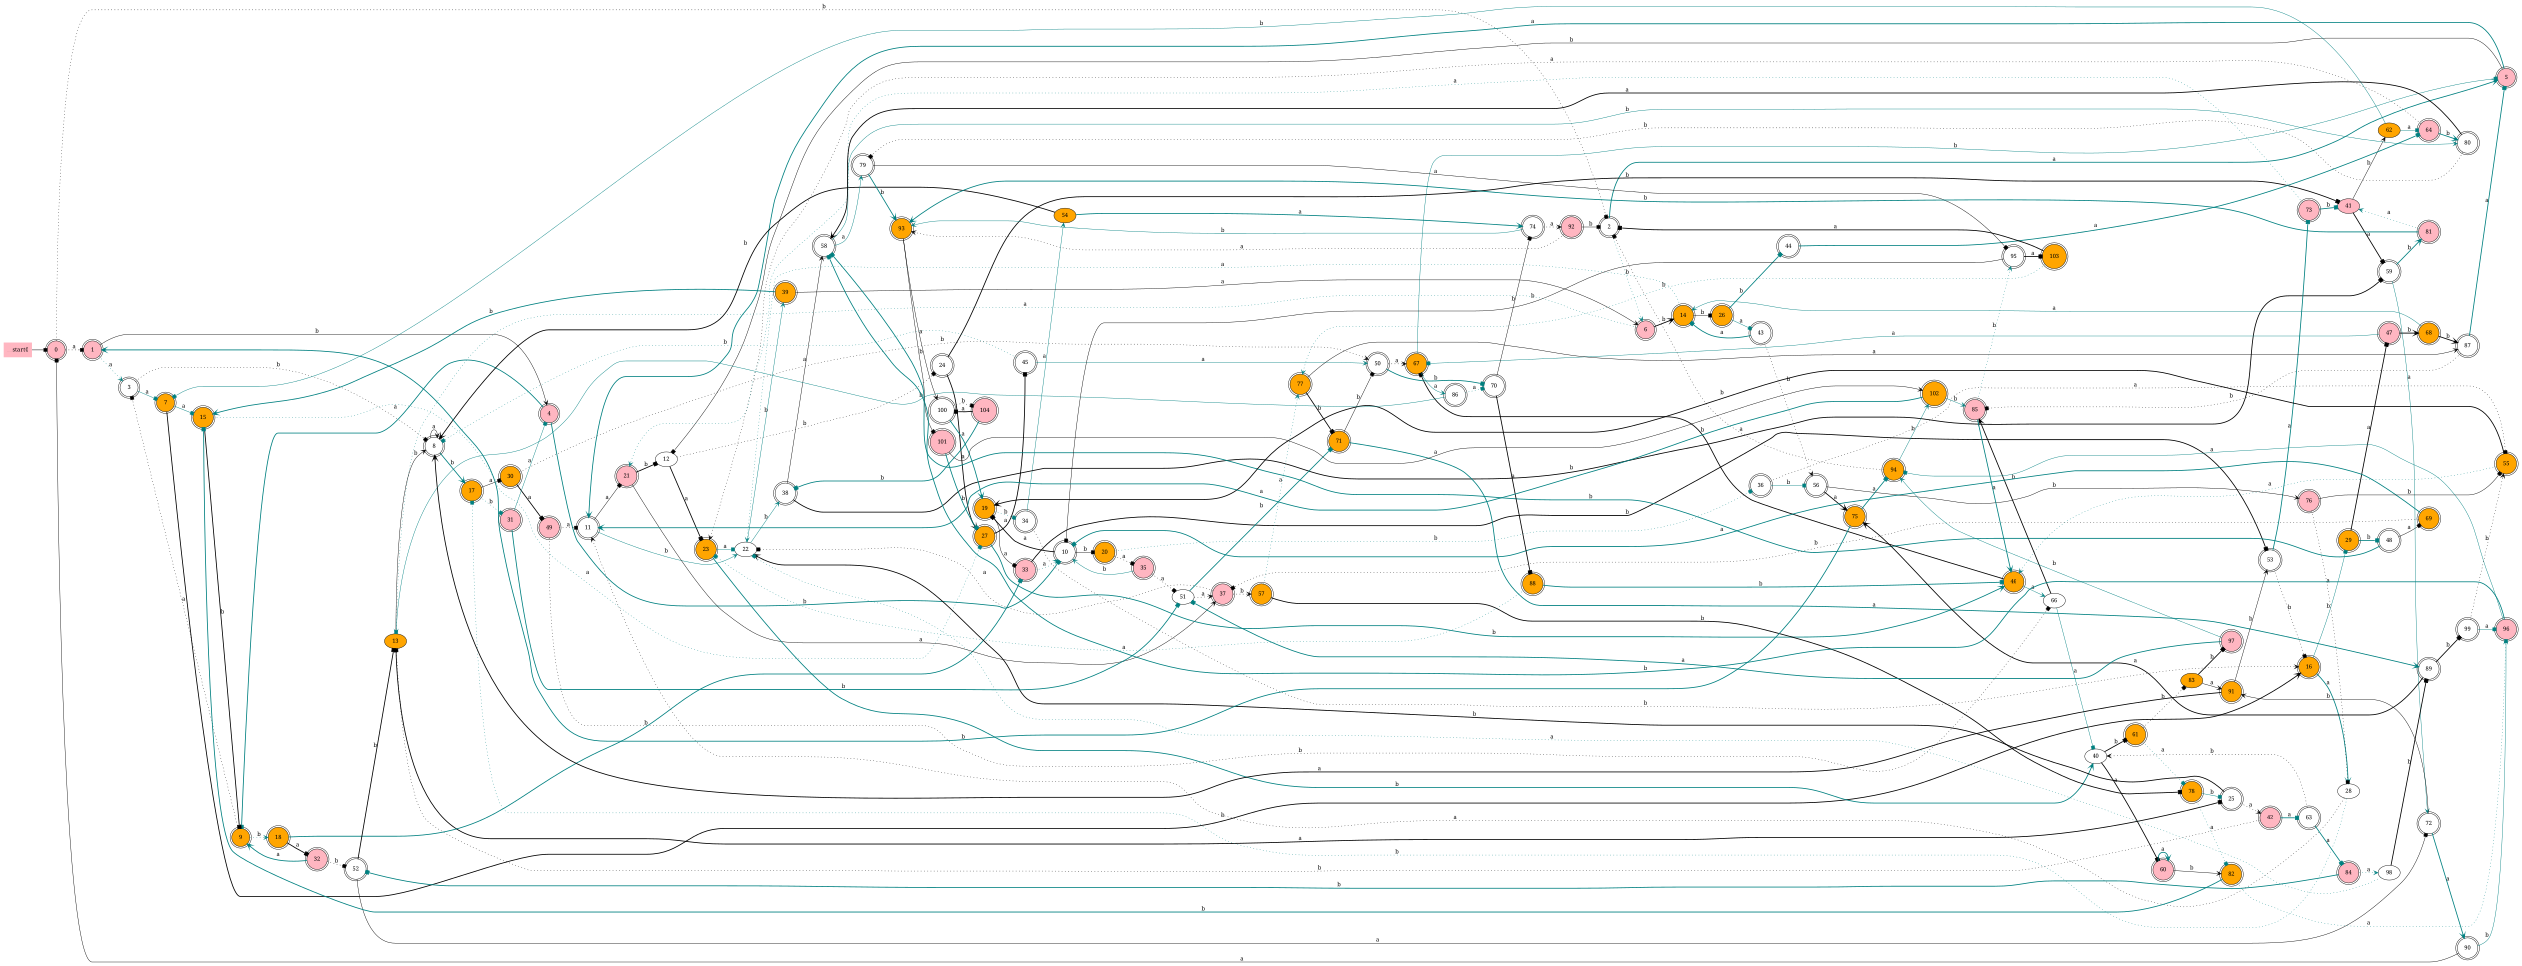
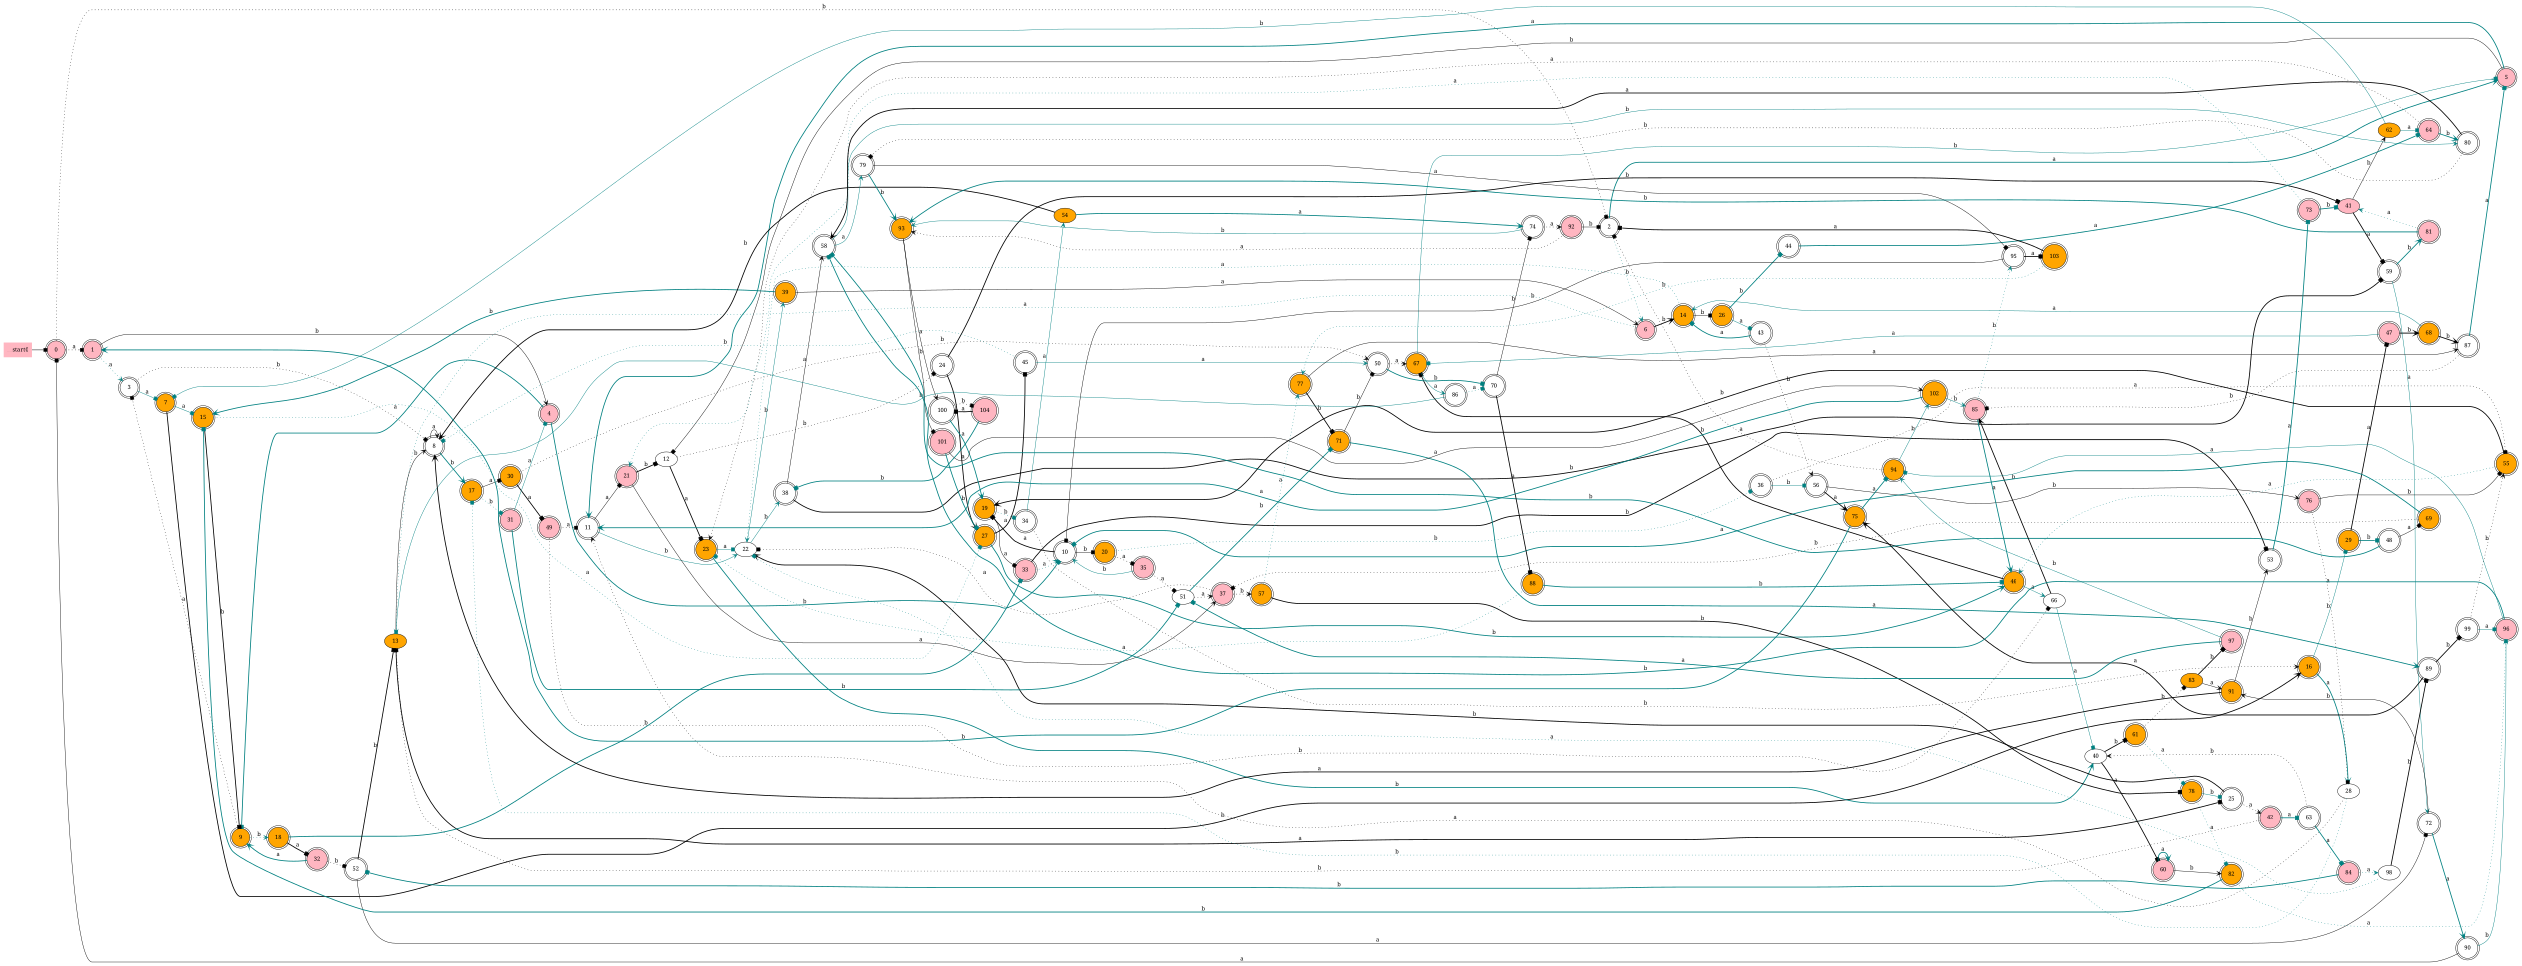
(2289, 612) -> none
